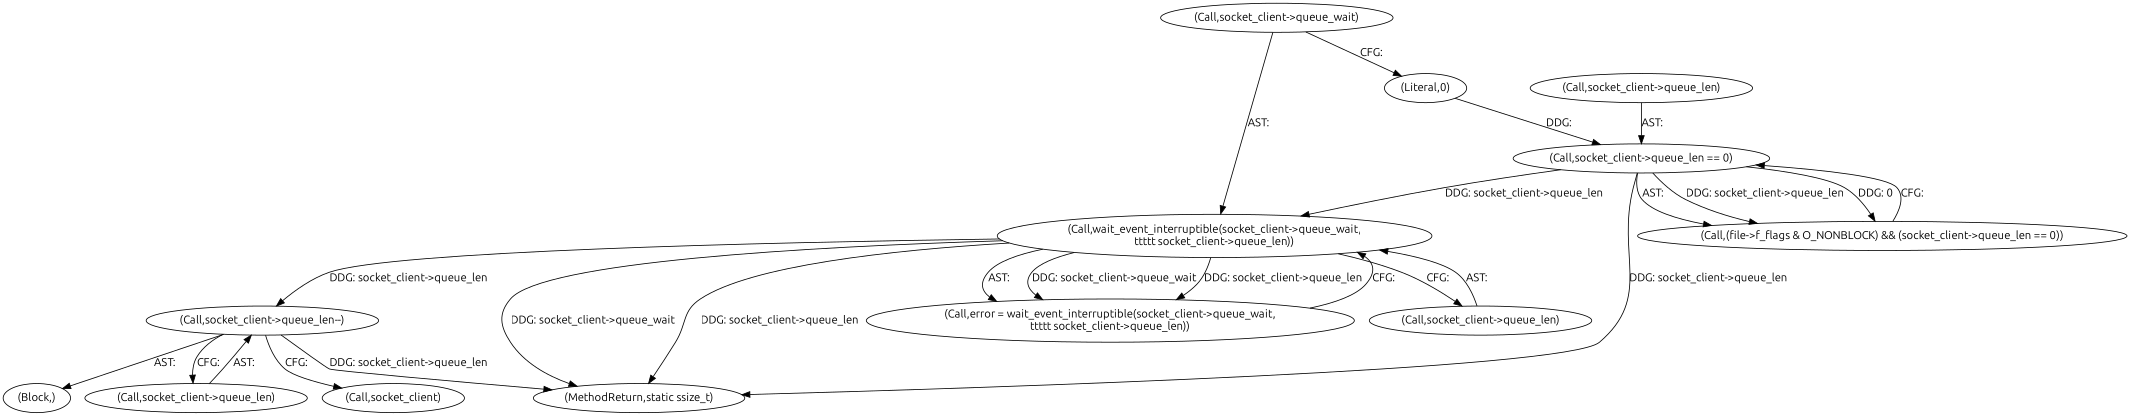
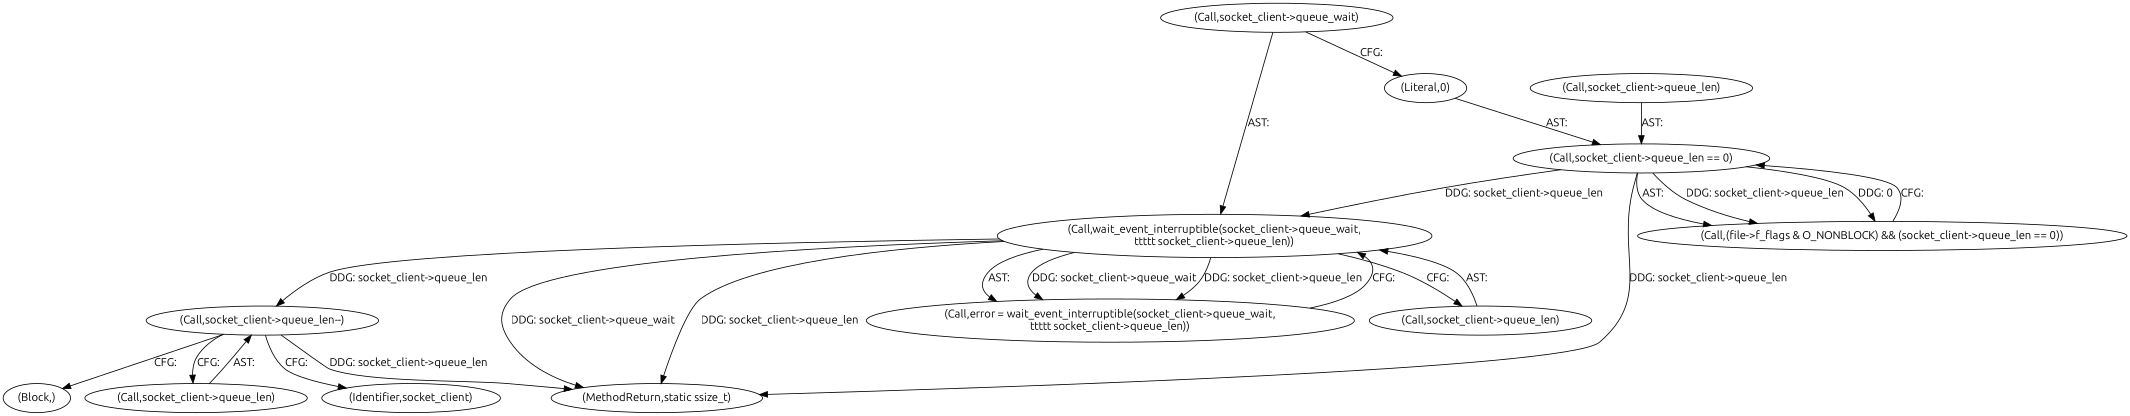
(1561, 123) -> (1559, 123)
(167, 363) -> (167, 363)
(393, 398) -> (411, 398)
